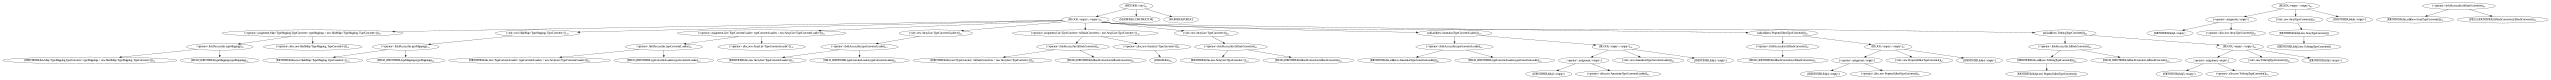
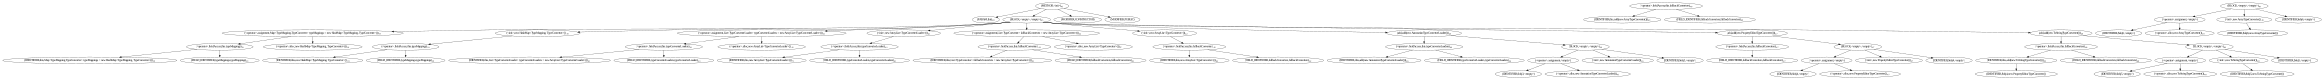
(2304, 39) -> (2247, 67)
(1157, 53) -> (1019, 13)
